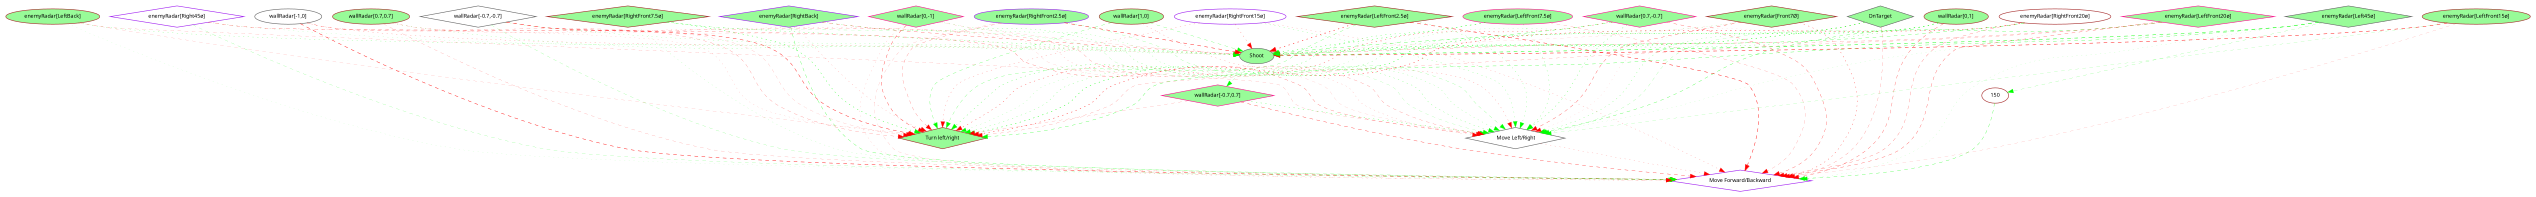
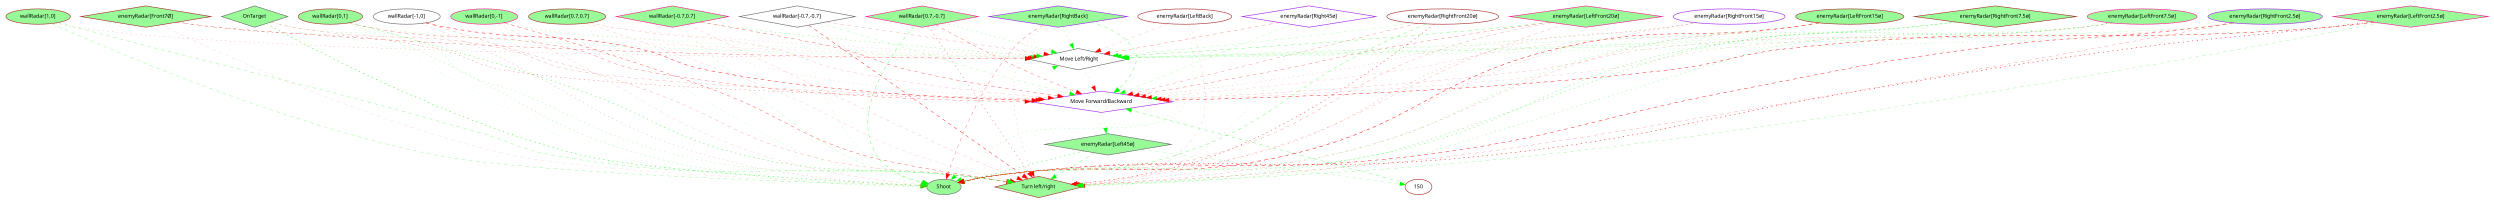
(53, 17) -> (1185, 17)
(916, 17) -> (484, 17)
(1375, 17) -> (2411, 17)
(1800, 46) -> (1033, 164)
(2044, 59) -> (1104, 120)
(1240, 73) -> (791, 121)
none -> (1453, 115)
